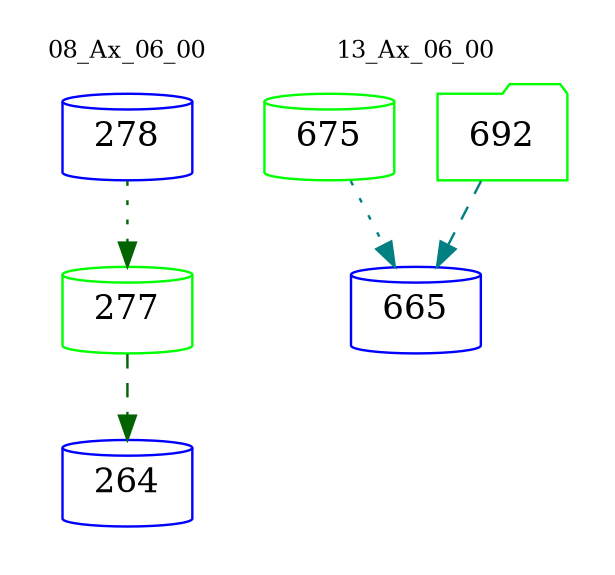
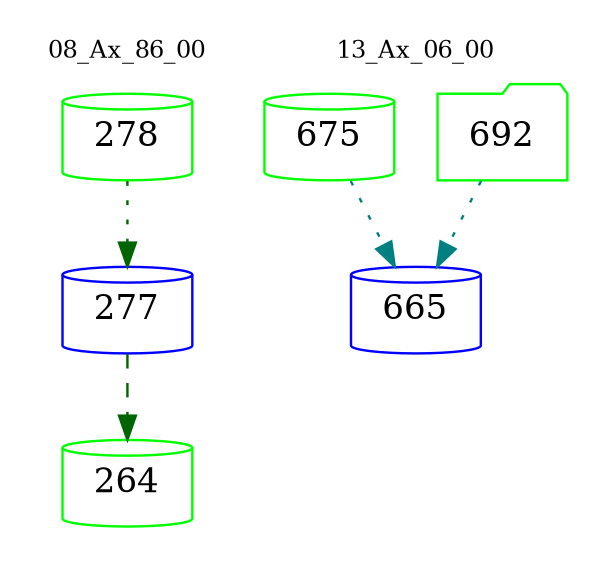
(127, 52) -> (127, 52)
(127, 137) -> (127, 137)
(465, 213) -> (465, 213)
(127, 310) -> (127, 310)
(127, 483) -> (127, 483)
